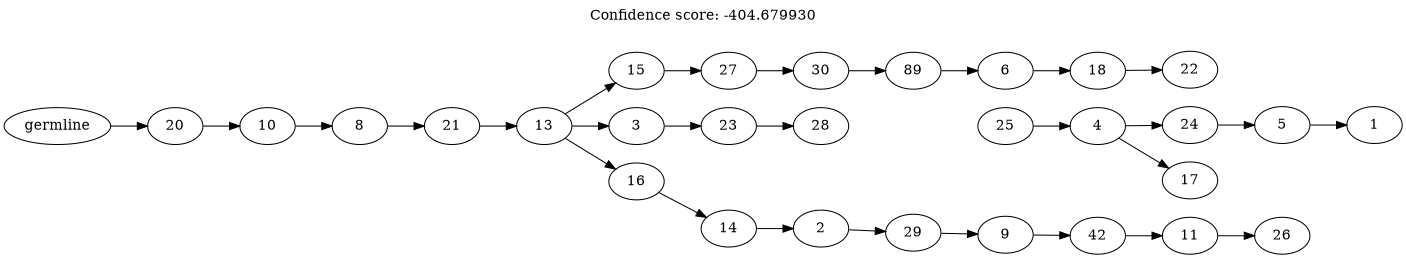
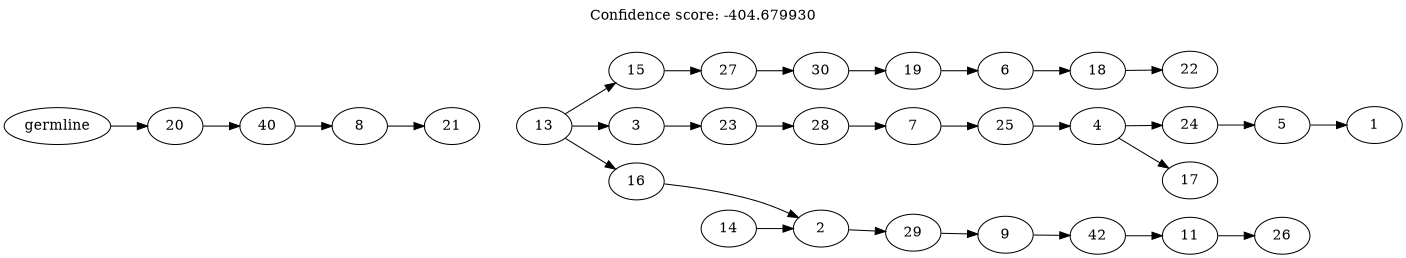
(913, 71) -> (913, 71)
(268, 126) -> (268, 126)
(493, 126) -> none
none -> (913, 126)
(678, 203) -> (728, 194)
